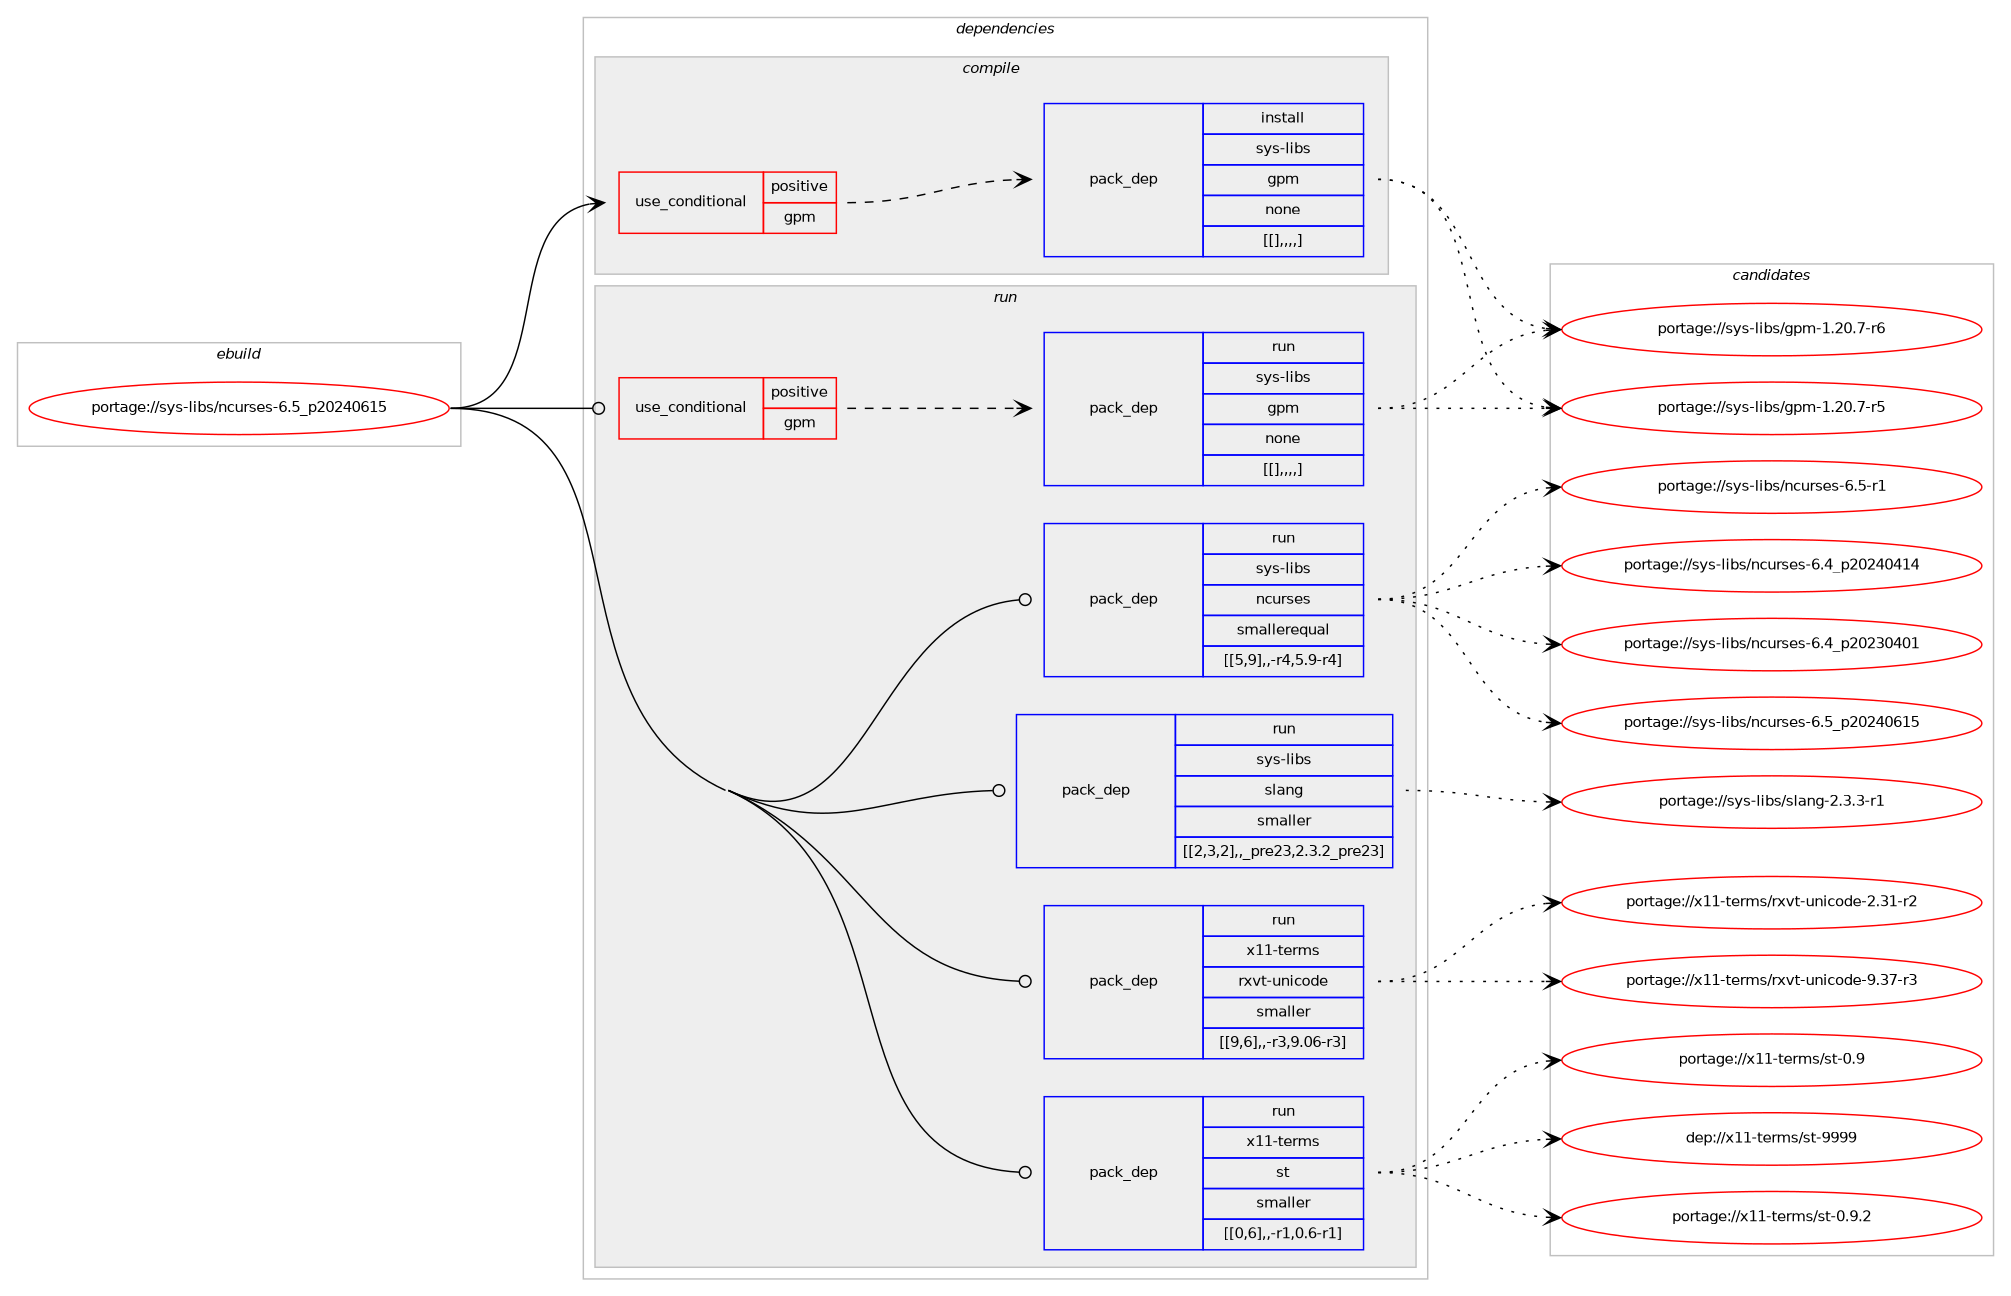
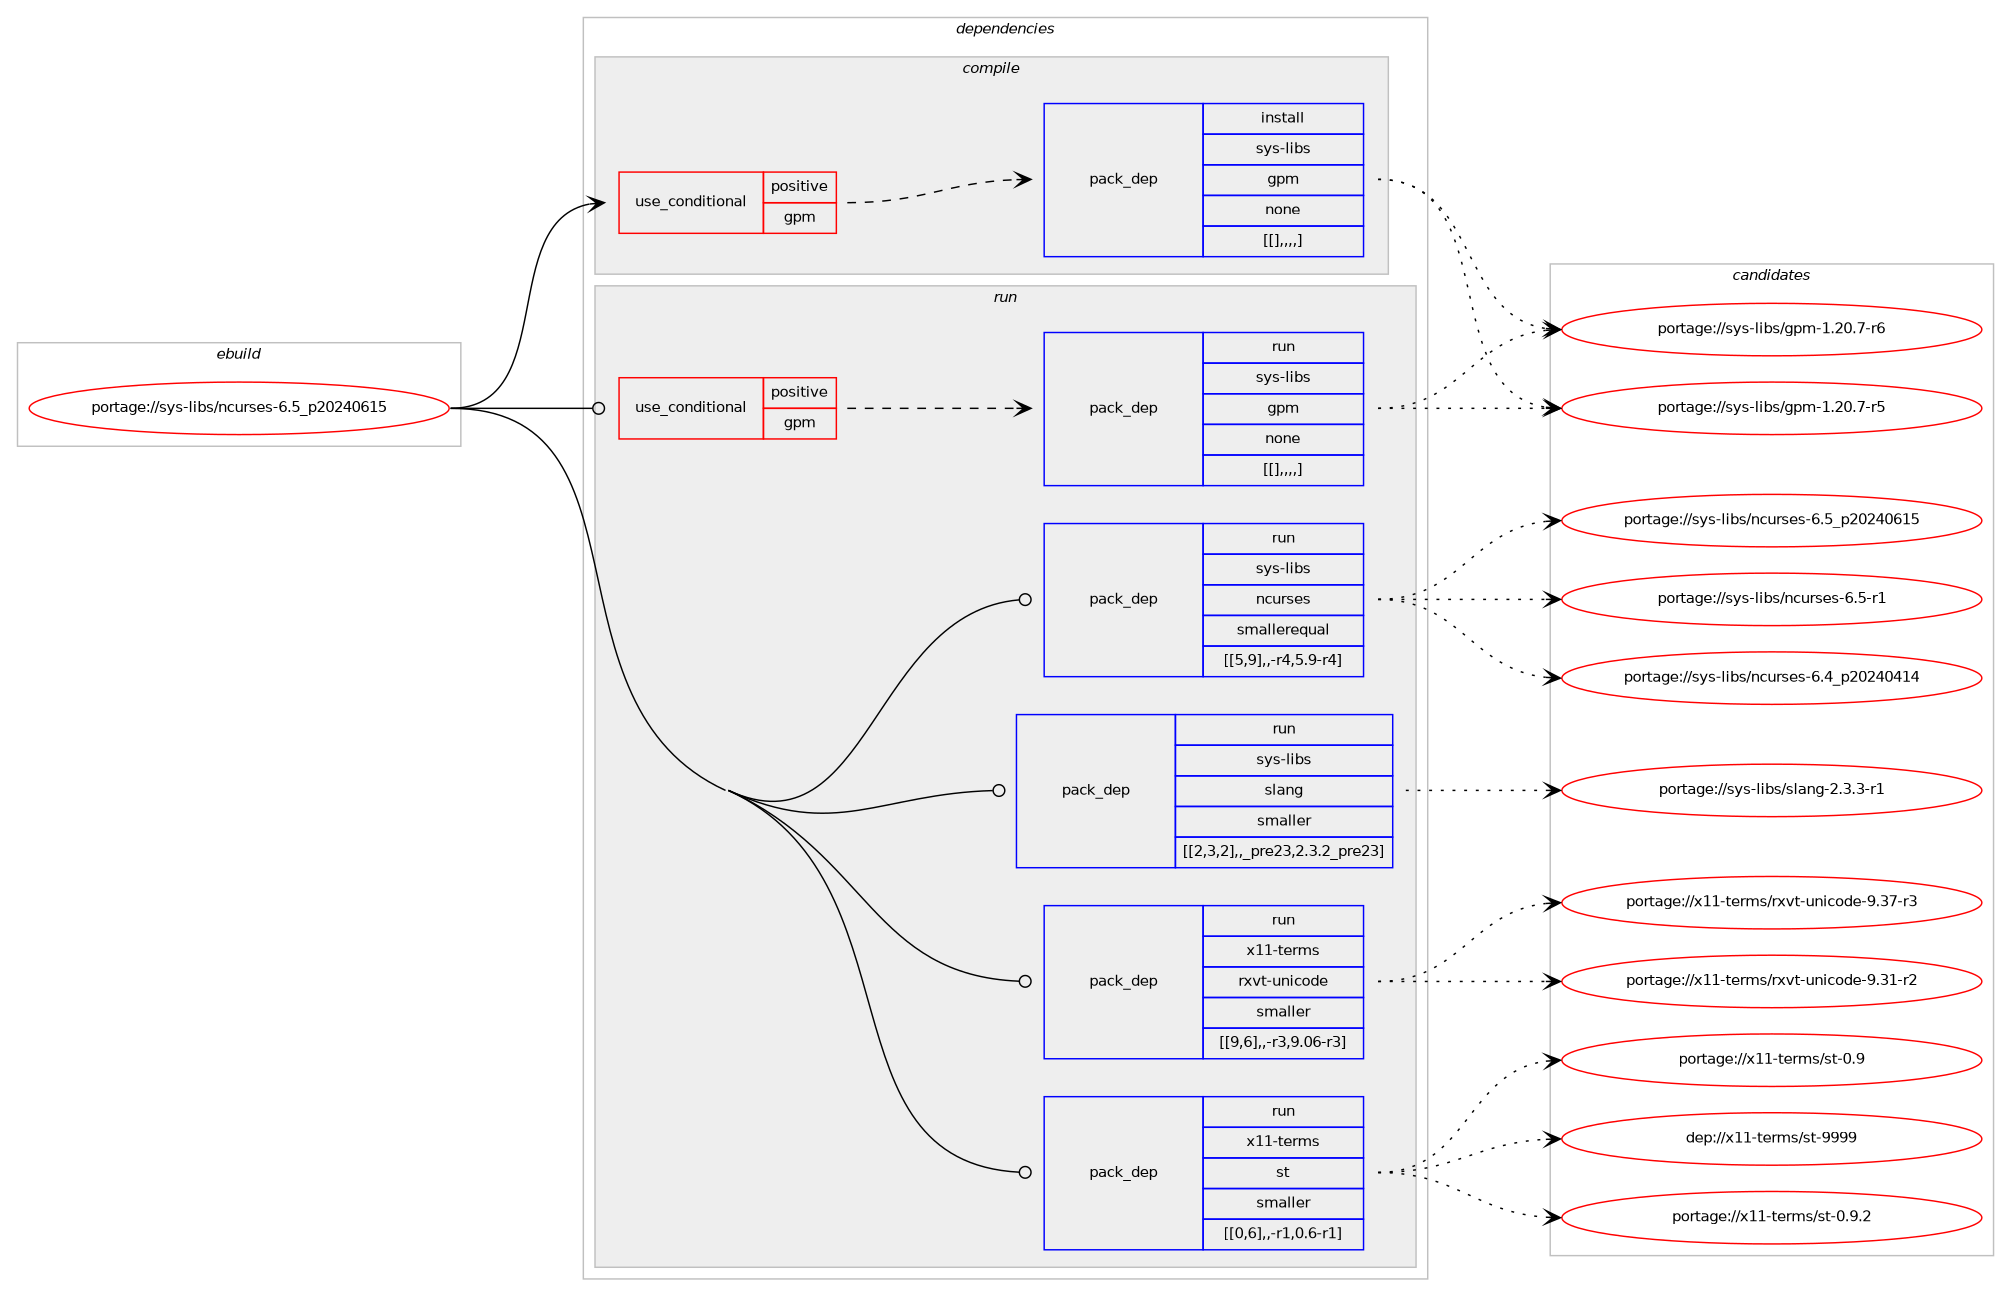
(1772, 645) -> none
(1772, 903) -> (1772, 981)
